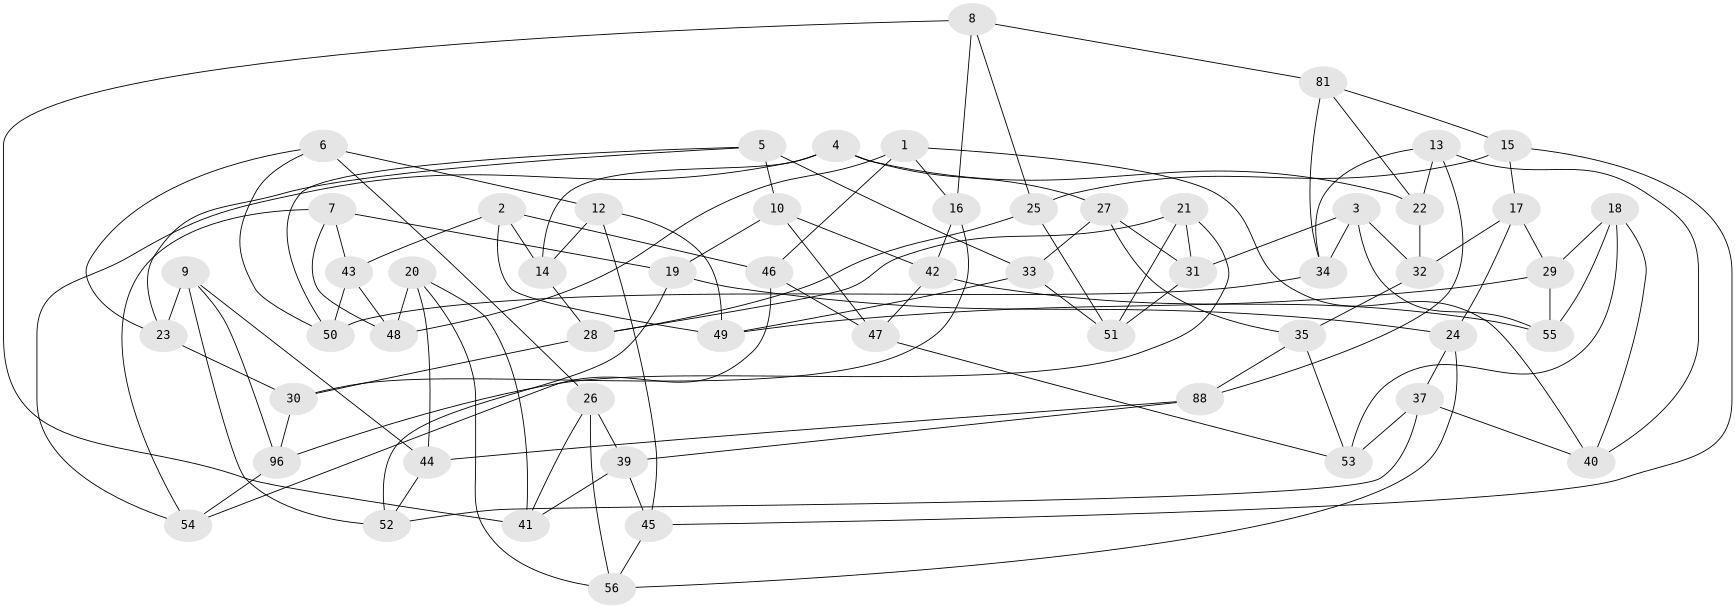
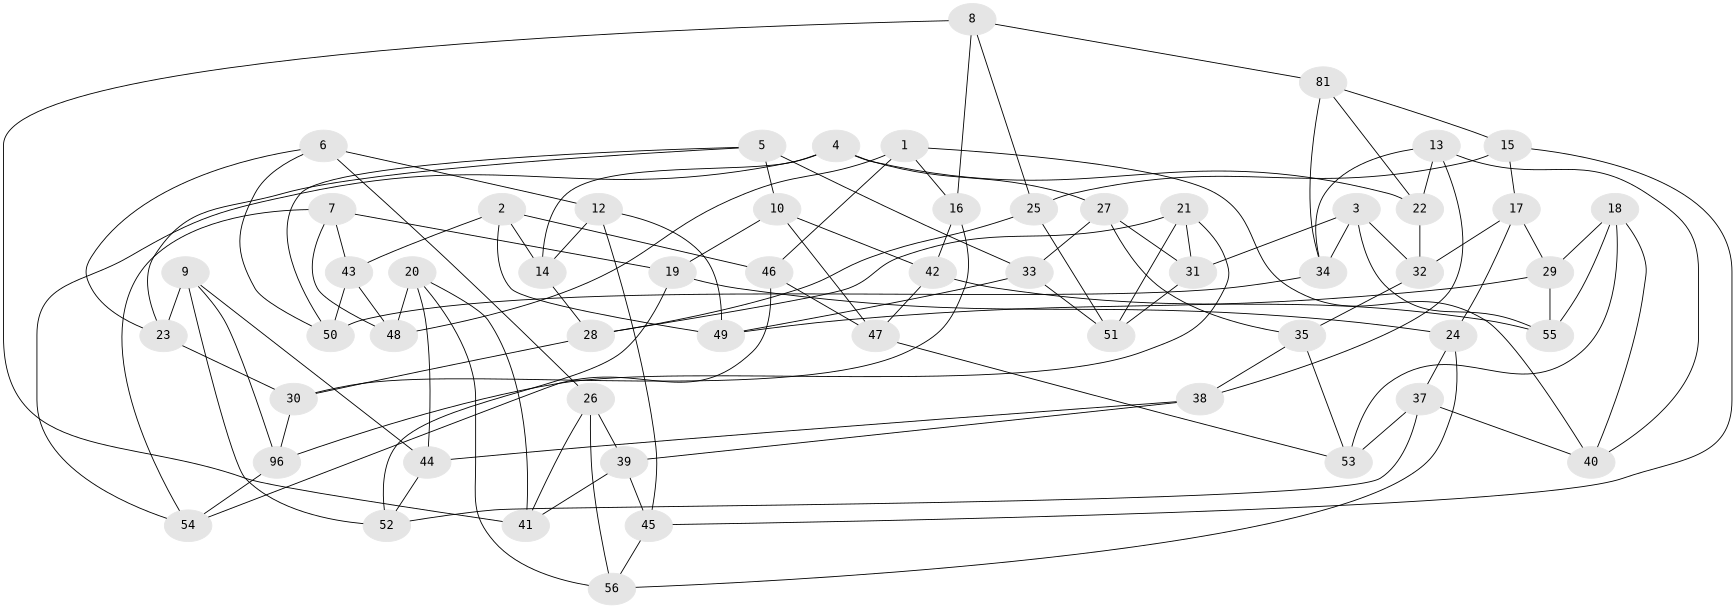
(1200, 399) -> (1200, 399)
